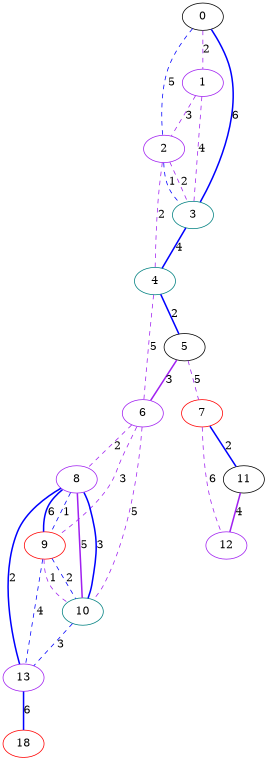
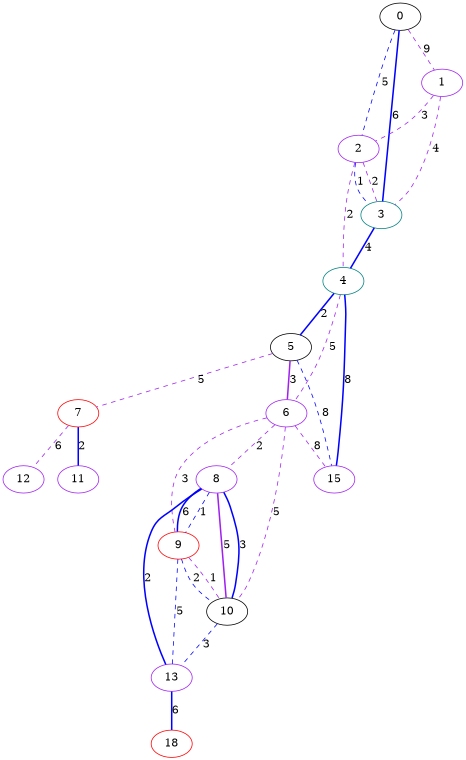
(207, 50) -> (427, 50)
(244, 479) -> (78, 479)
none -> (334, 479)
(235, 512) -> none
(40, 612) -> (180, 612)
(83, 612) -> (227, 612)
